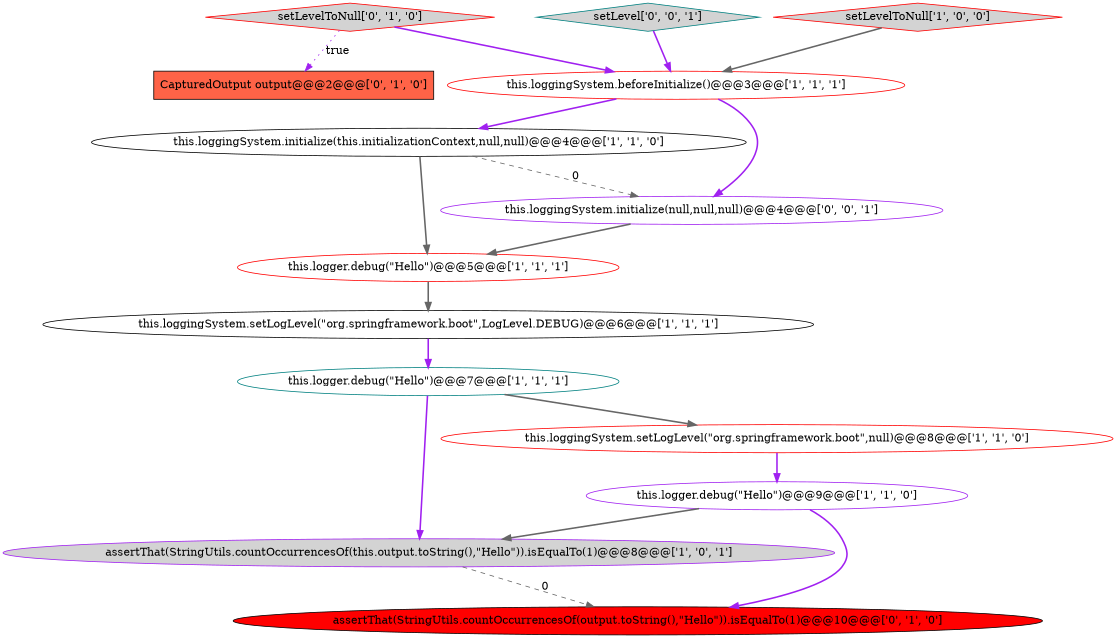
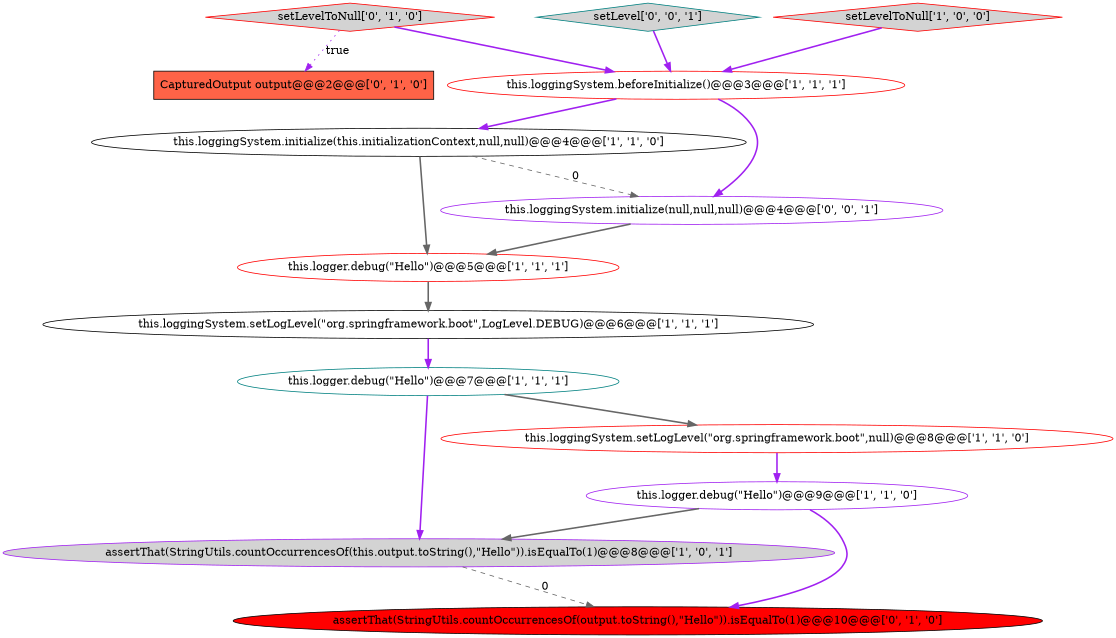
(807, 49) -> (807, 49)
